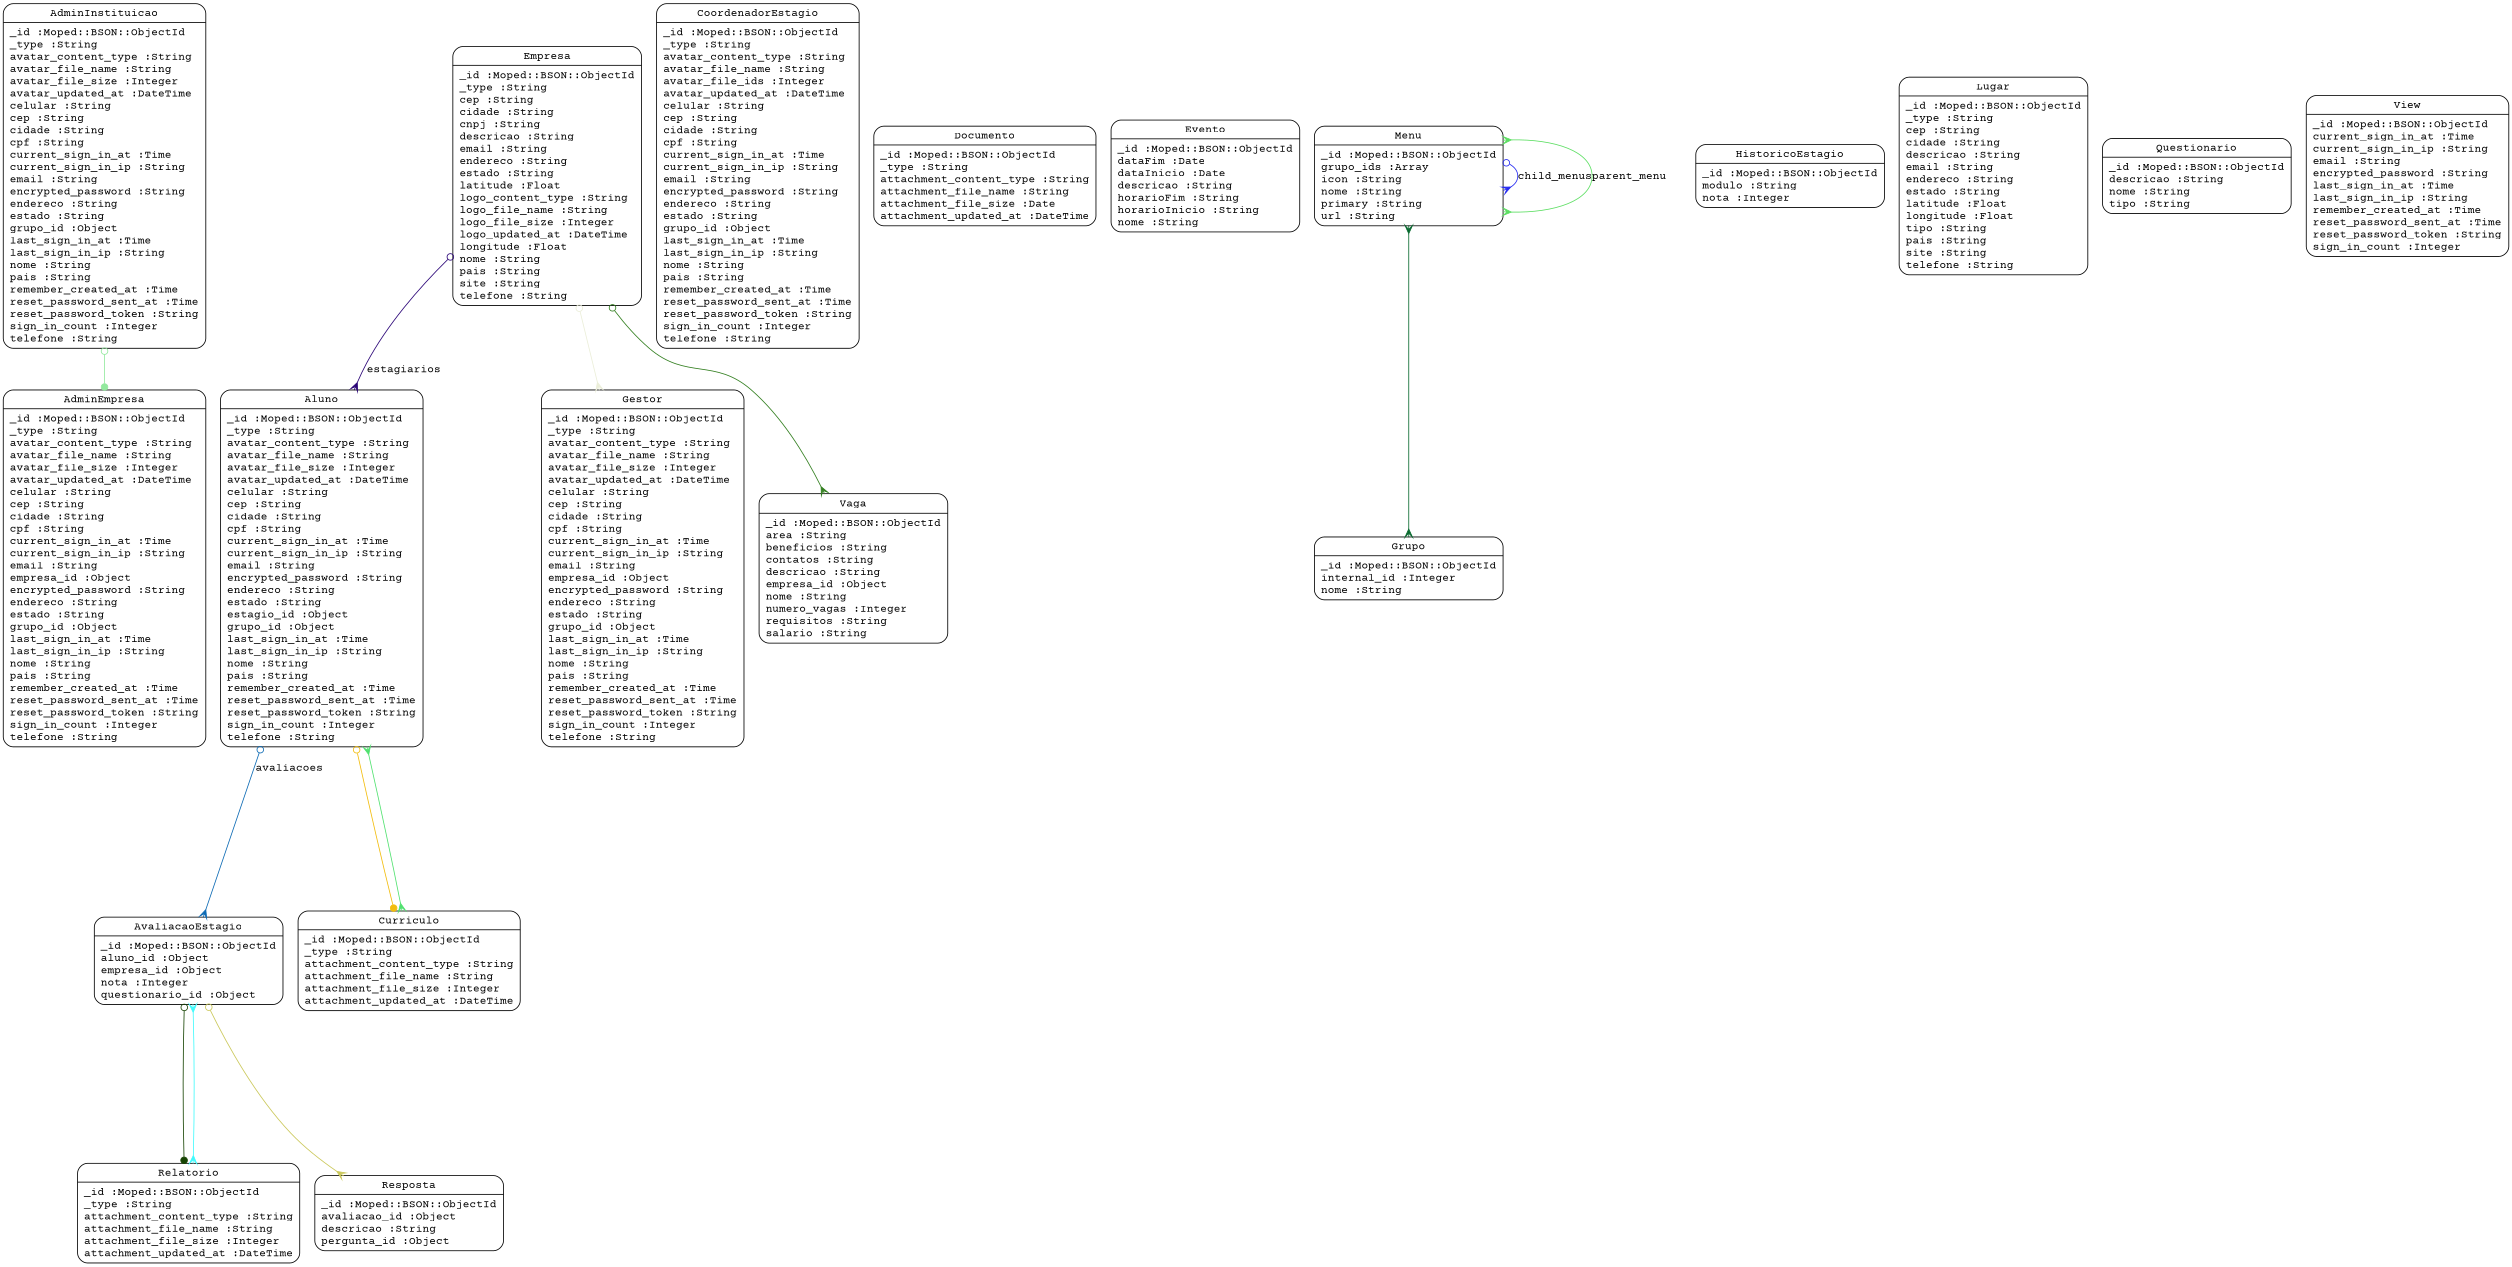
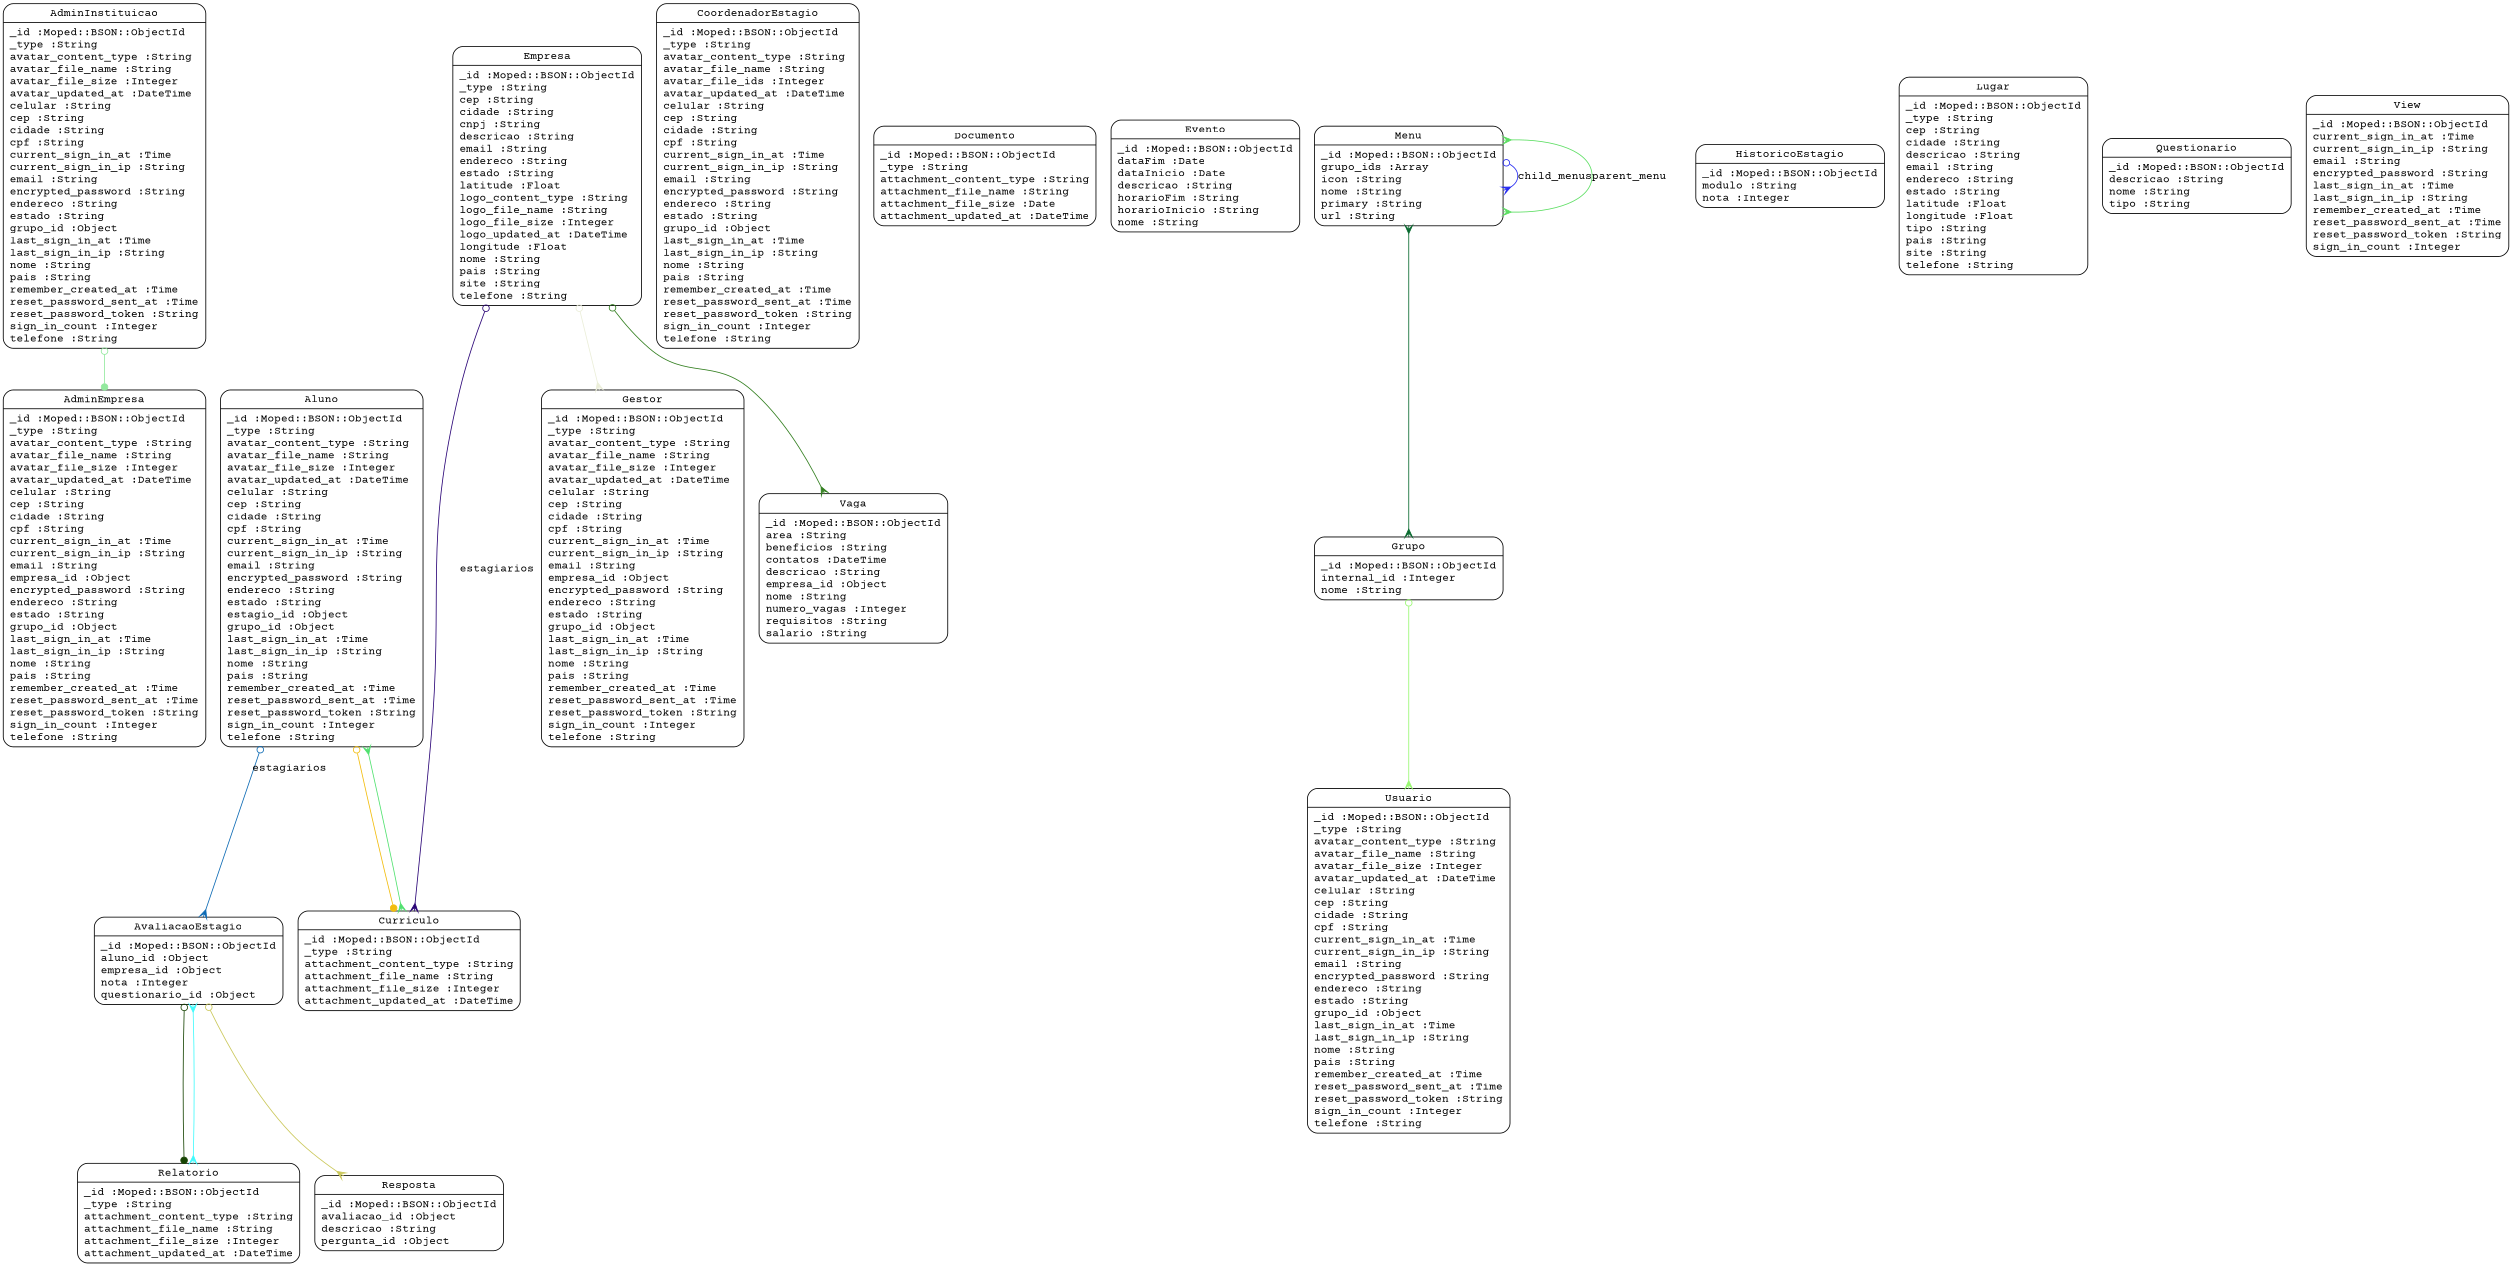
(397, 317) -> (436, 605)
(820, 559) -> (826, 559)
(290, 768) -> (290, 768)
none -> (1409, 961)
